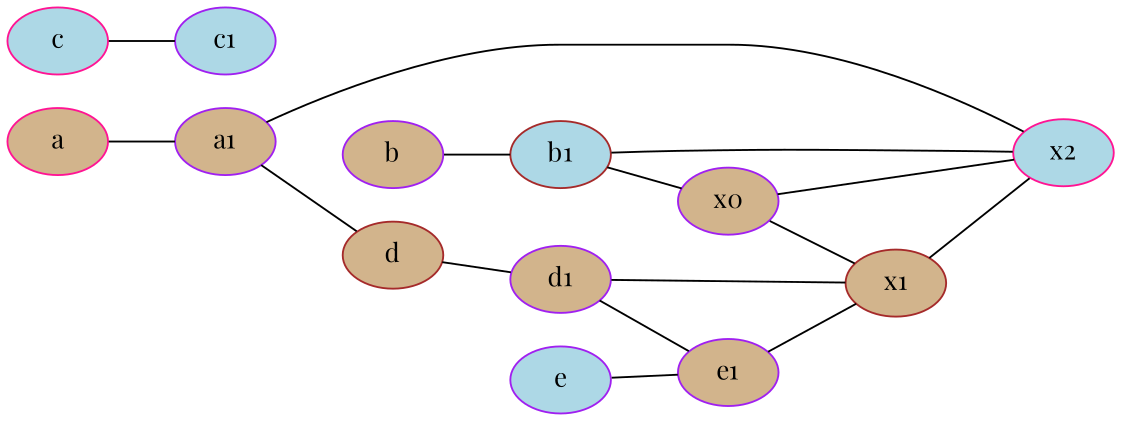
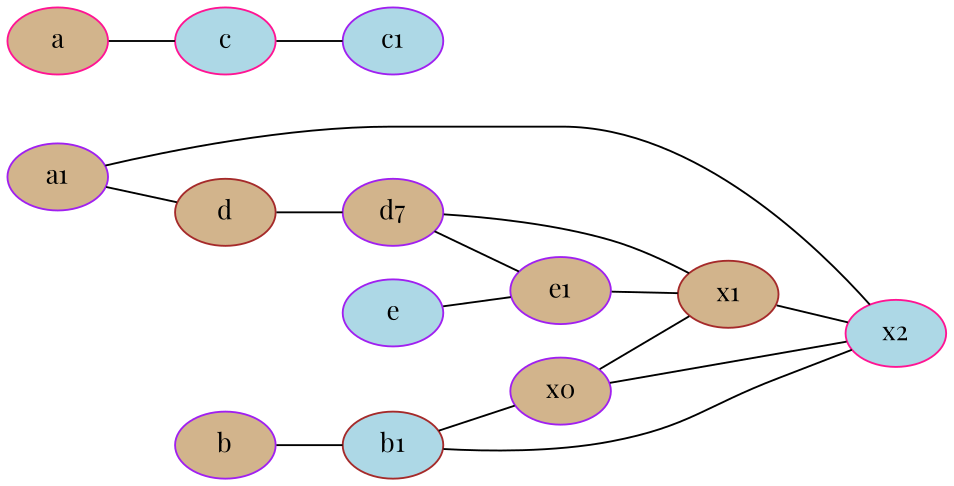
(142, 142) -> (142, 41)
(561, 279) -> (393, 212)
